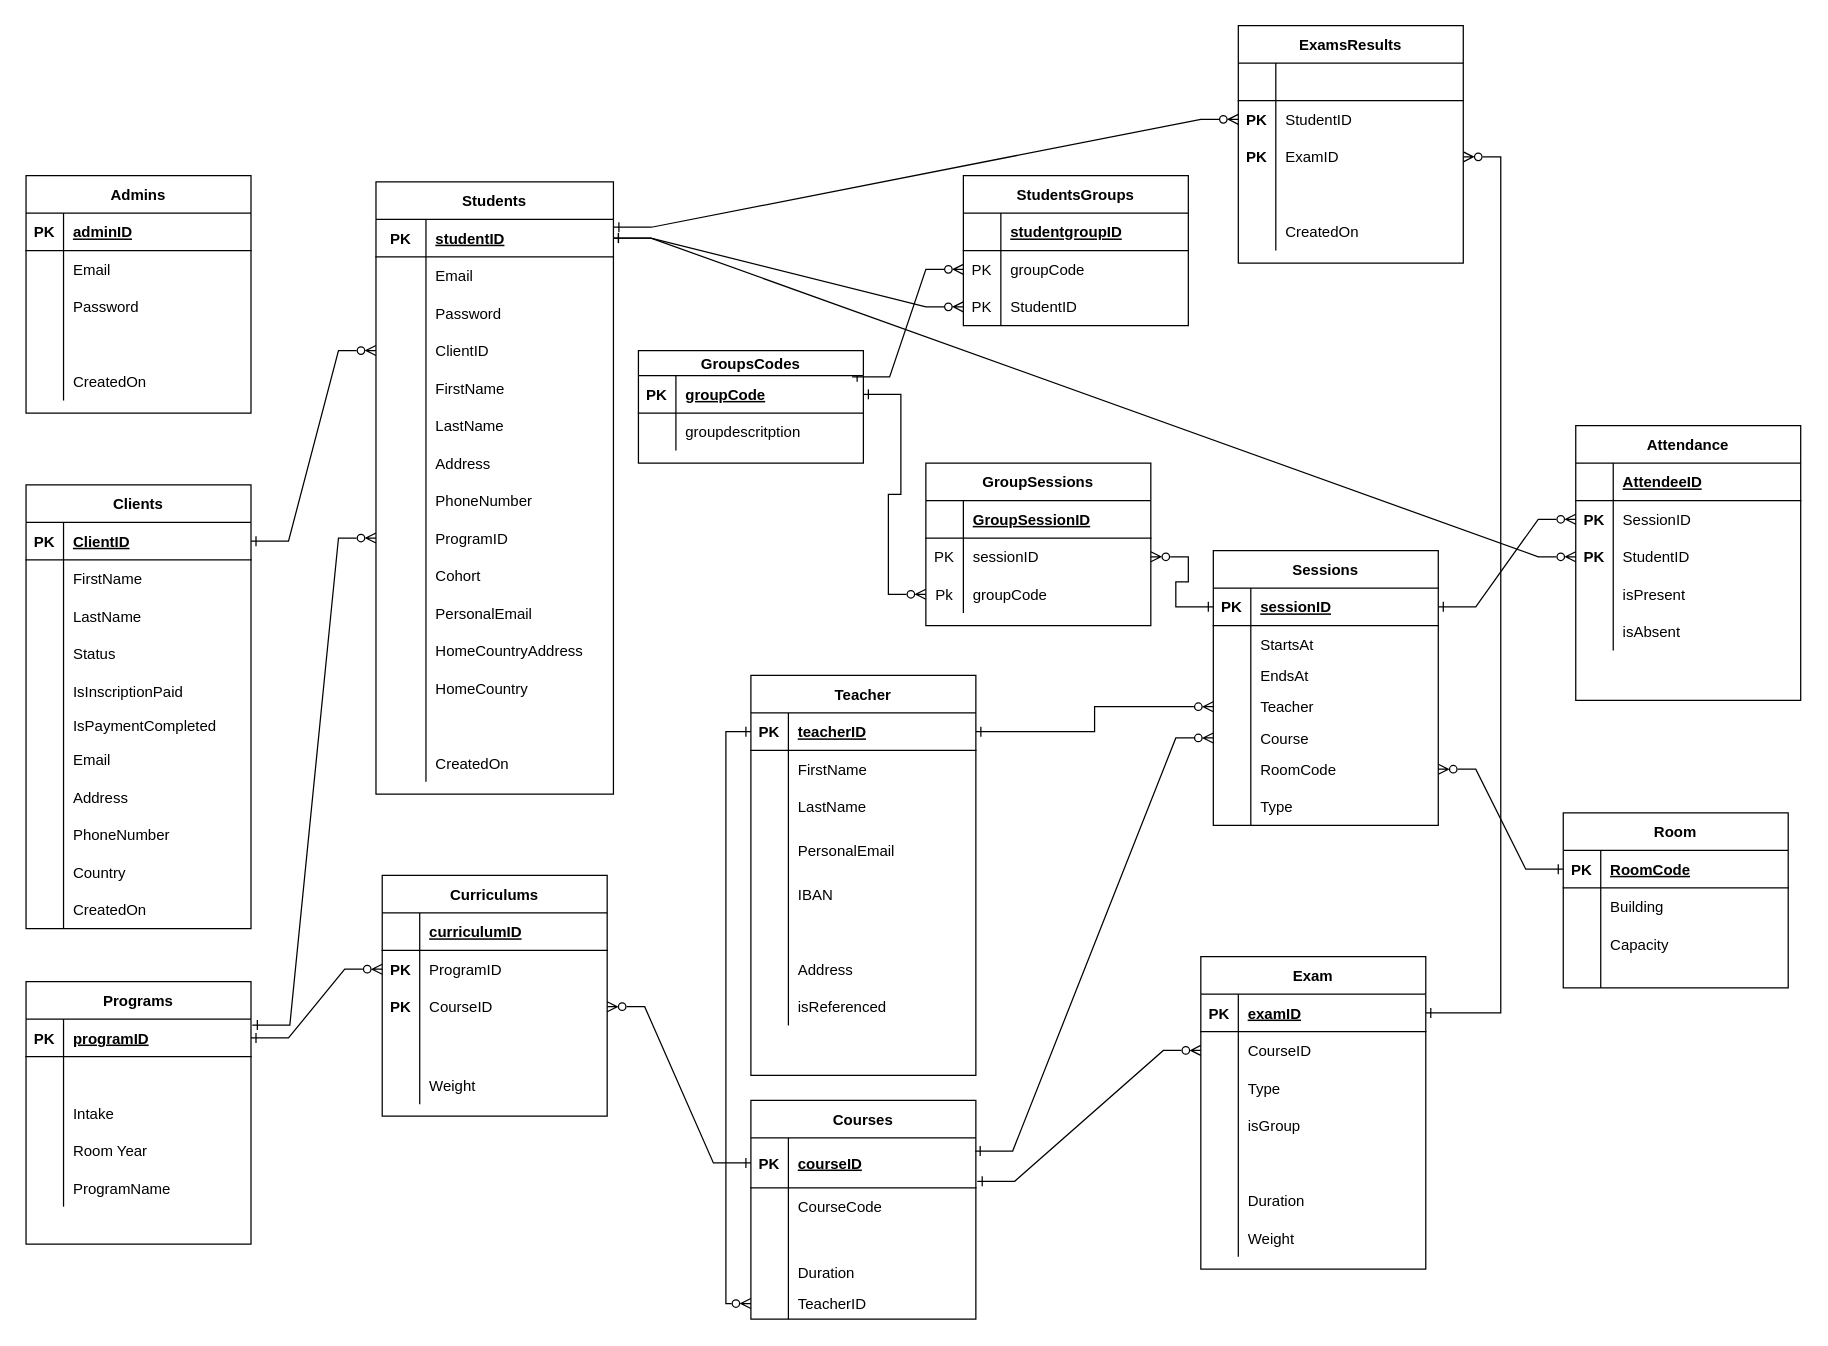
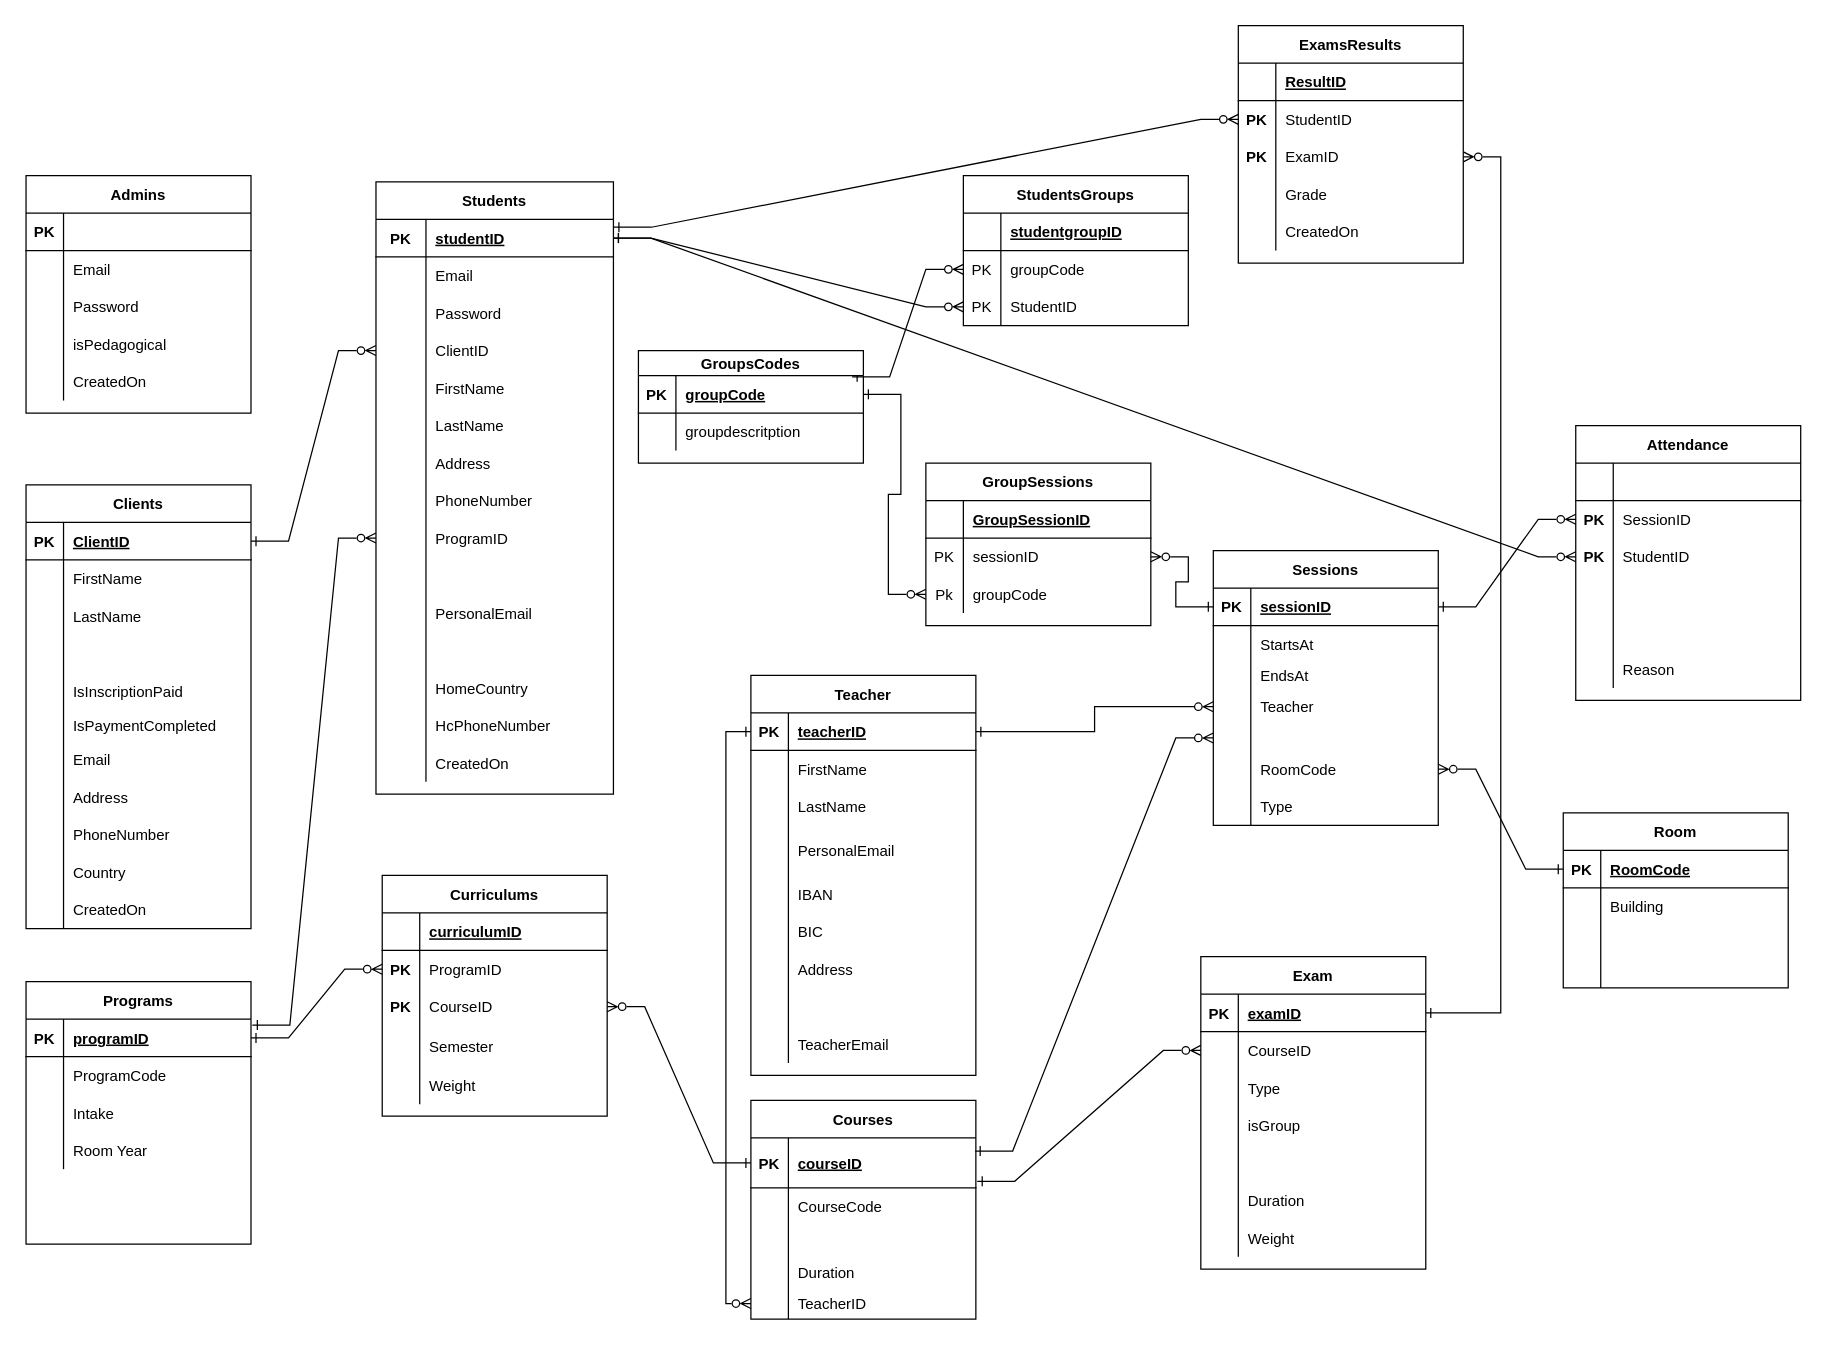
none -> (1369, 82)
none -> (1369, 194)
(157, 232) -> none
none -> (157, 344)
(1707, 482) -> none
(519, 576) -> none
(1707, 594) -> none
(1707, 632) -> none
(519, 651) -> none
(157, 654) -> none
none -> (1707, 669)
none -> (519, 726)
(1344, 738) -> none
none -> (882, 932)
(1694, 944) -> none
(882, 1007) -> none
none -> (882, 1044)
none -> (513, 1046)
none -> (157, 1076)
(157, 1188) -> none
